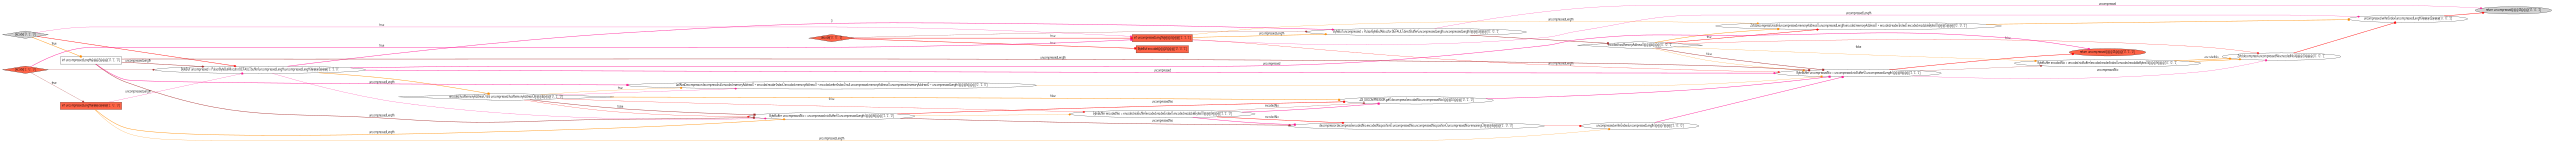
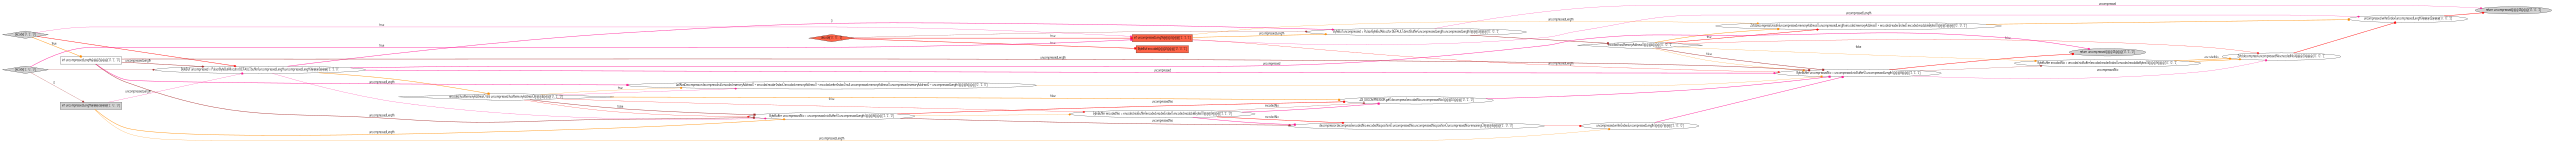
(2107, 52) -> (2107, 52)
(25, 70) -> (25, 70)
(54, 83) -> (54, 83)
(91, 106) -> (91, 106)
